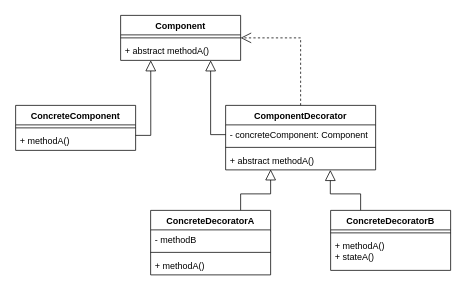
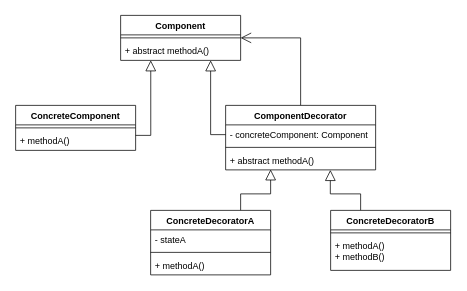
(300, 42) -> (300, 42)
(176, 240) -> (173, 240)
(361, 246) -> (361, 246)
